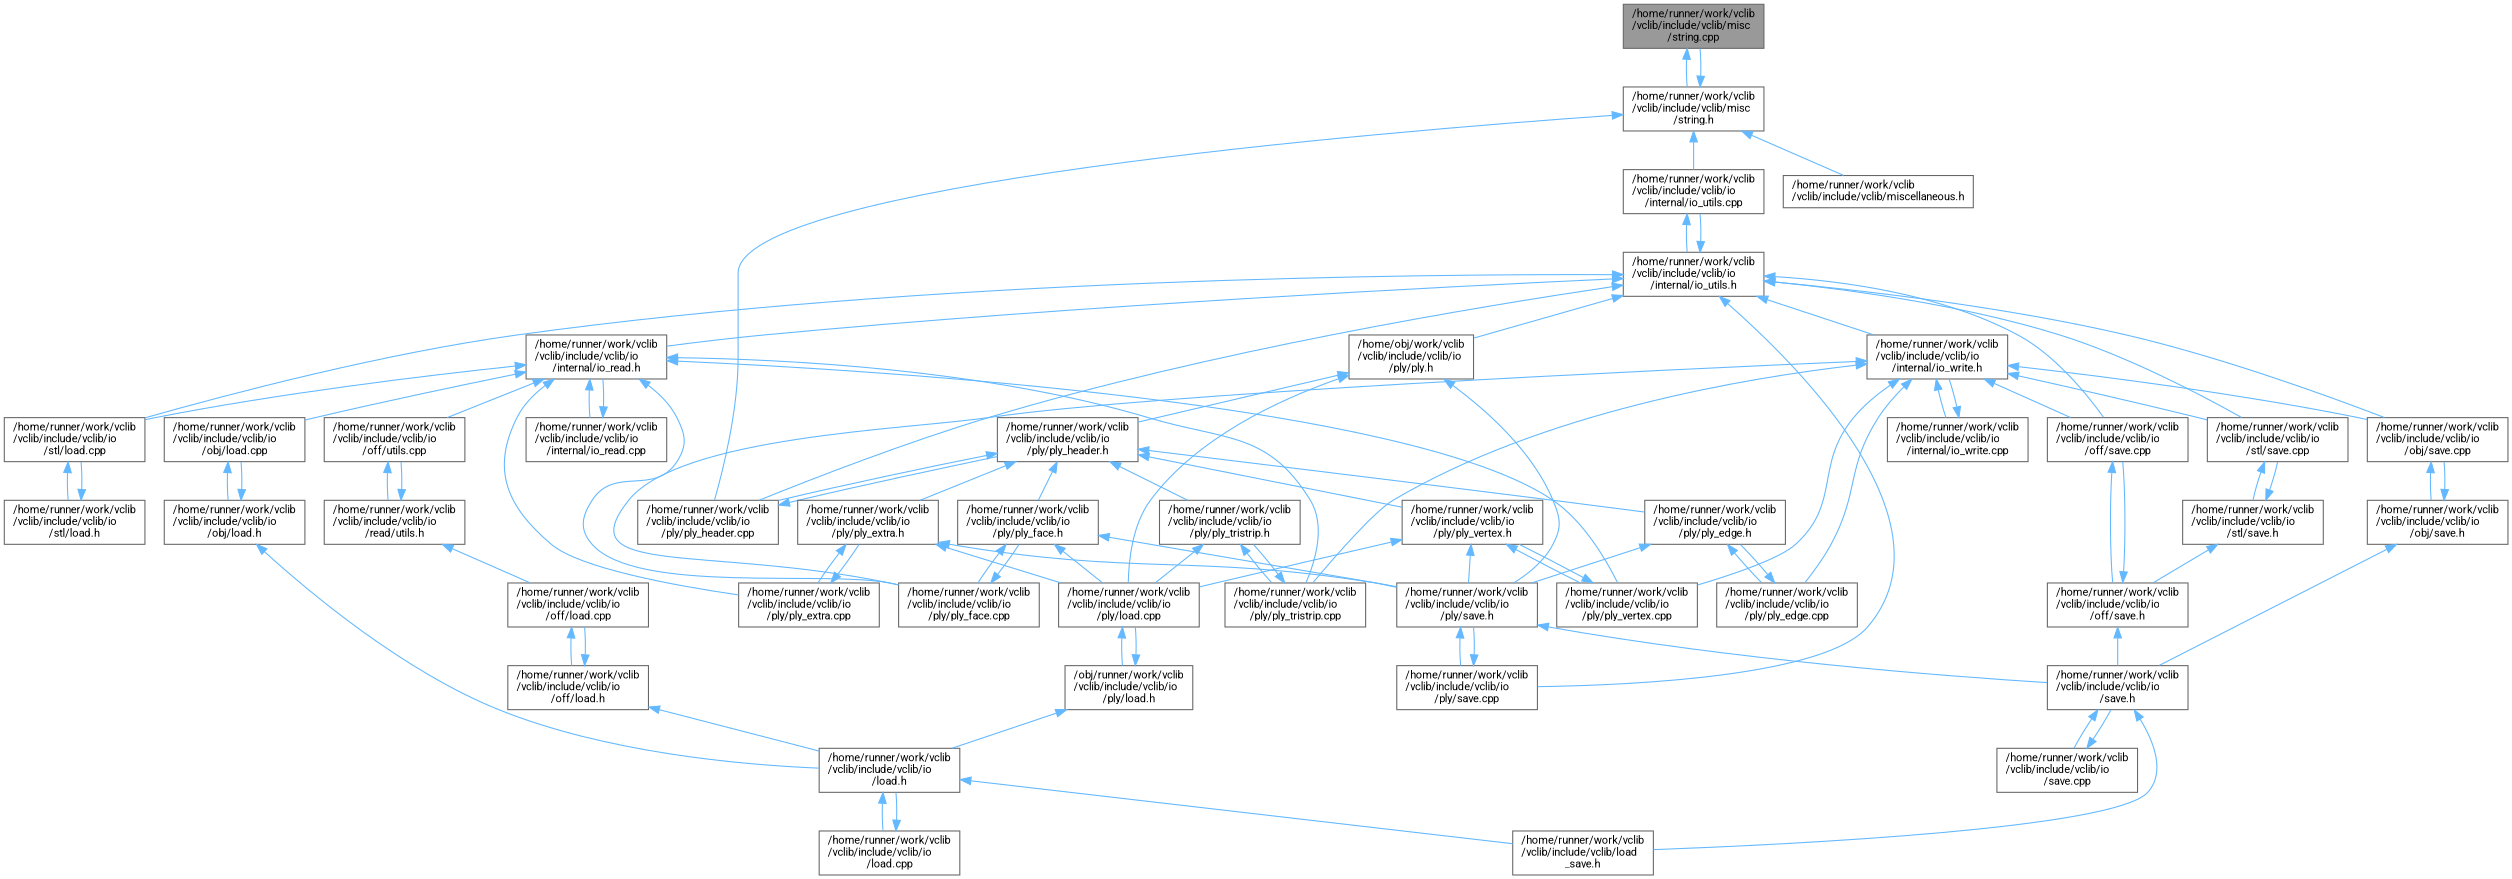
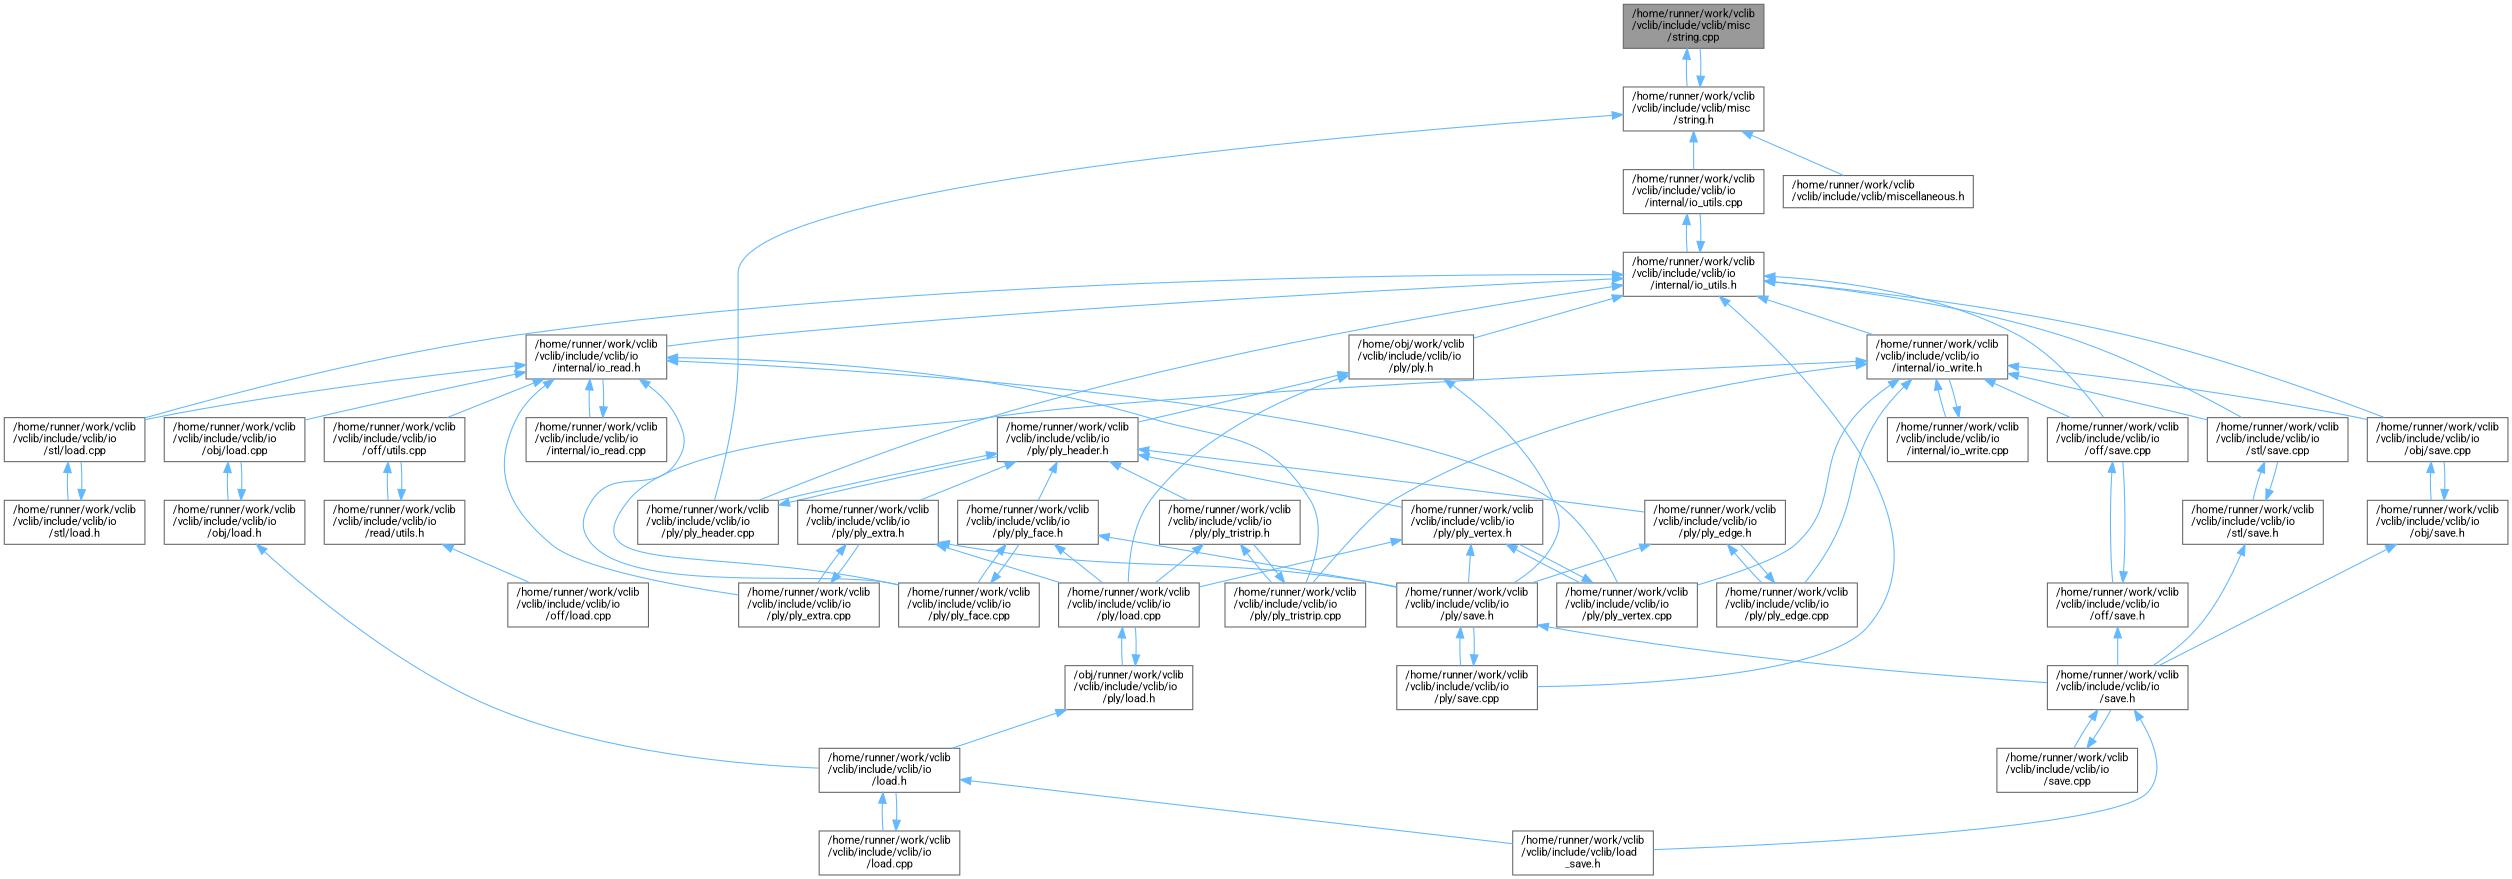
(2181, 566) -> (2206, 617)
(578, 688) -> none
